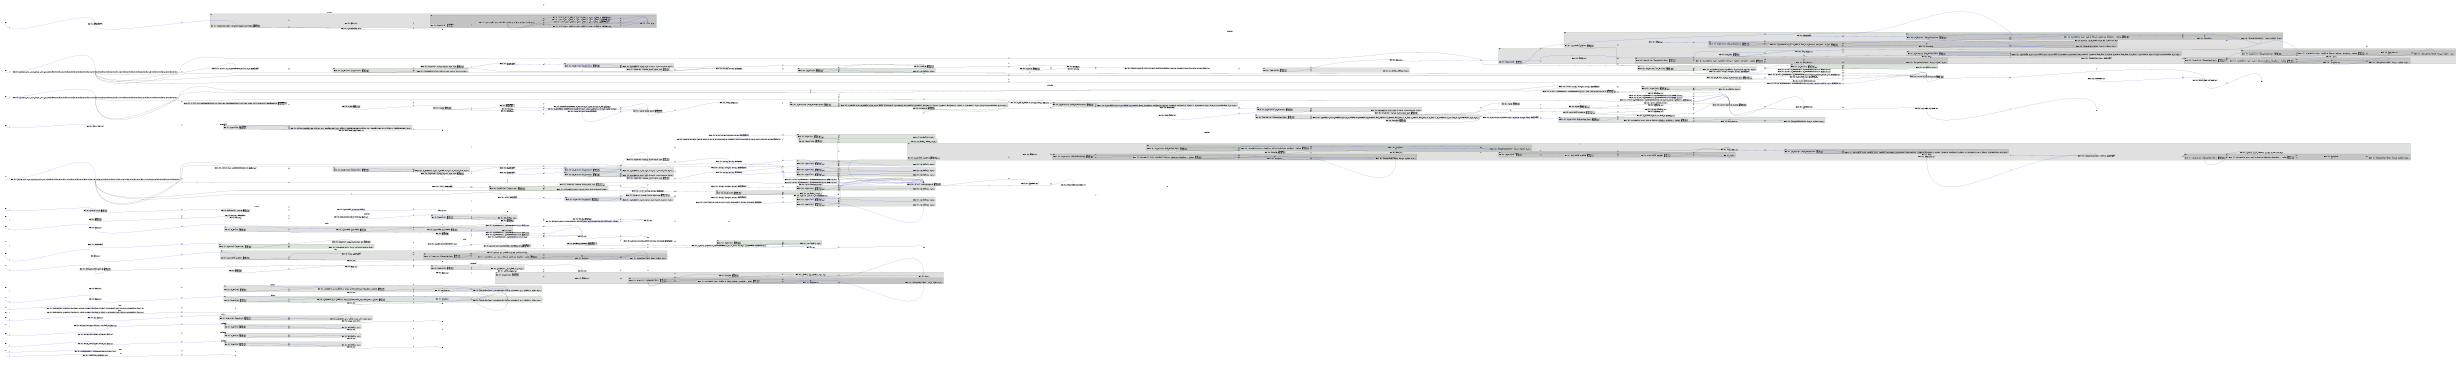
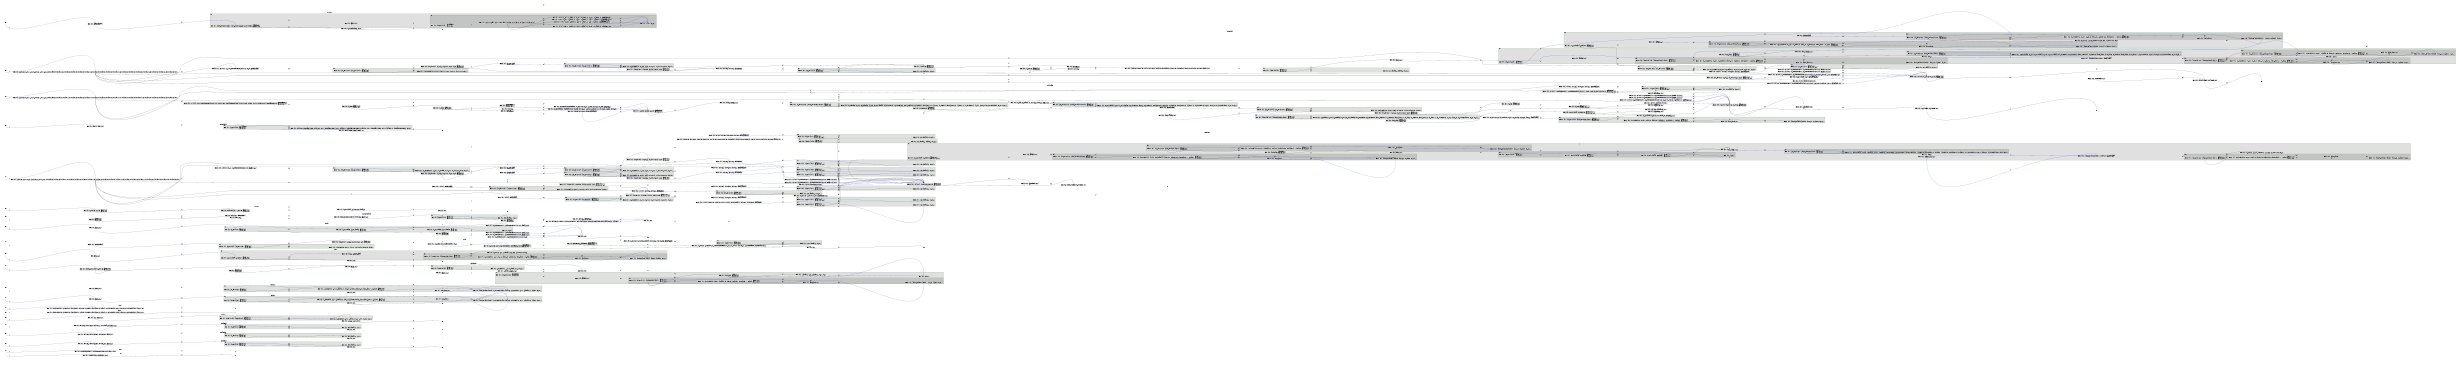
(367, 214) -> (367, 214)
